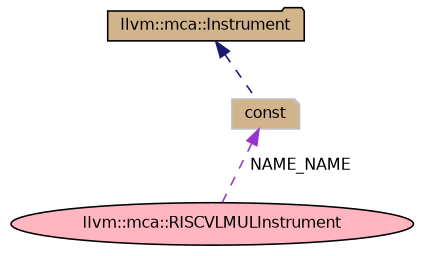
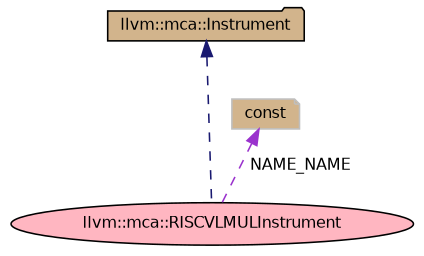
(240, 77) -> (209, 130)
